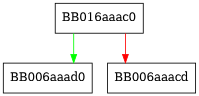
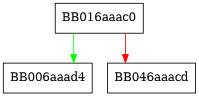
(48, 78) -> (48, 78)
(152, 78) -> (152, 78)
